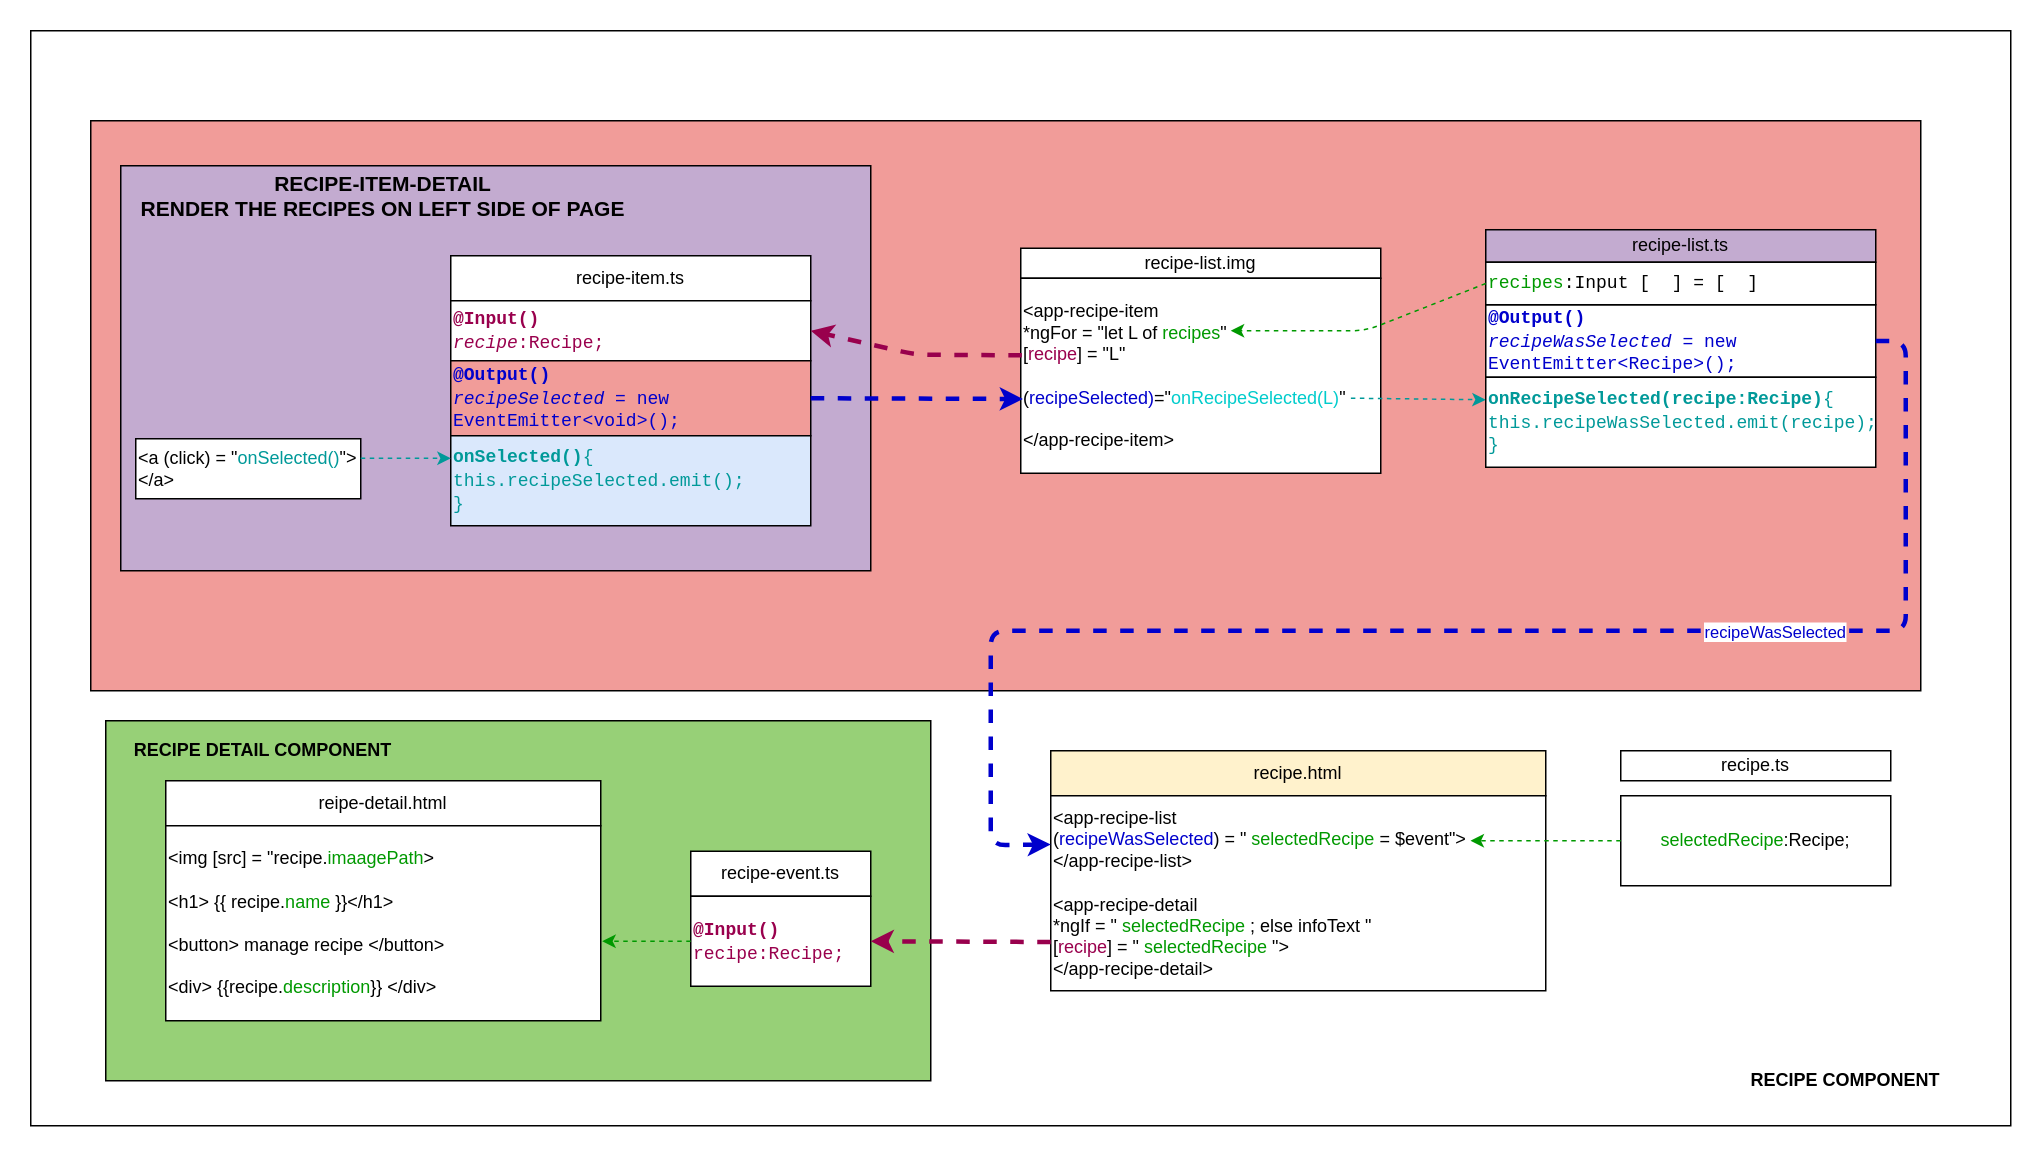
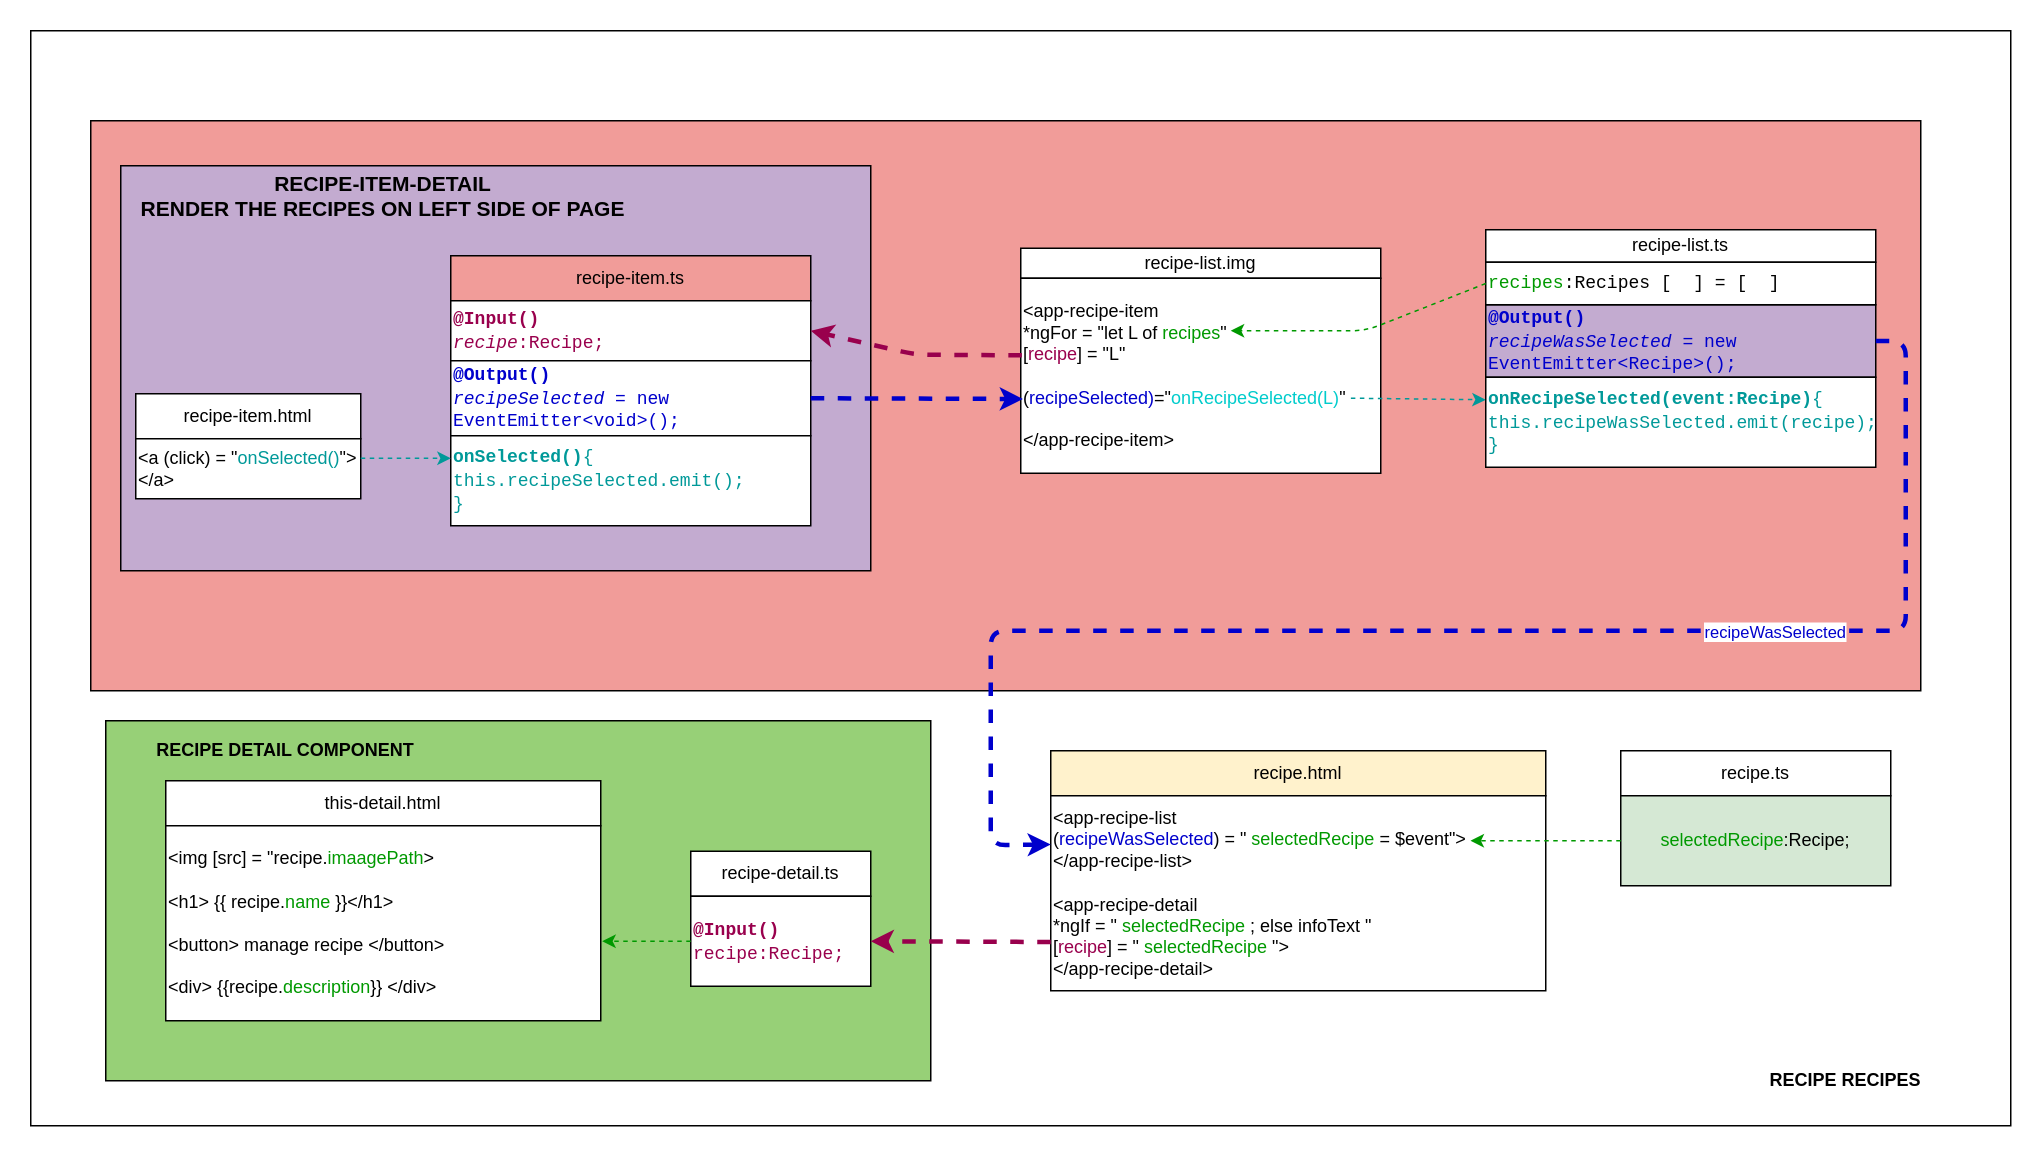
(1681, 246) -> (1681, 246)
(631, 278) -> (631, 278)
(1598, 283) -> (1606, 283)
(1681, 341) -> (1681, 341)
(631, 398) -> (631, 398)
none -> (248, 416)
(1651, 422) -> (1651, 422)
(631, 481) -> (631, 481)
(263, 751) -> (286, 751)
(1756, 766) -> (1756, 773)
(383, 803) -> (383, 803)
(1756, 841) -> (1756, 841)
(781, 874) -> (781, 874)
(1846, 1081) -> (1846, 1081)
